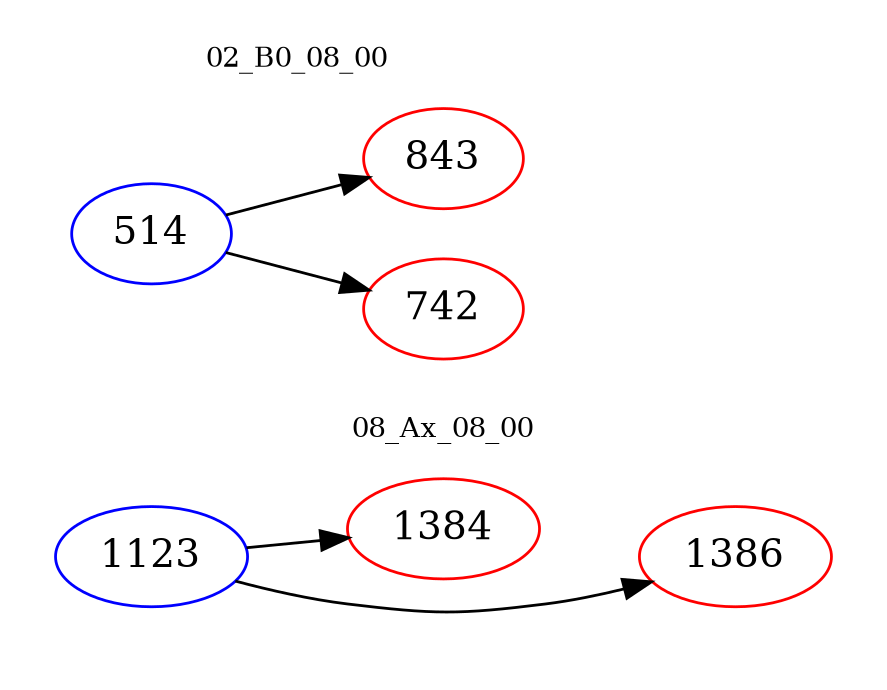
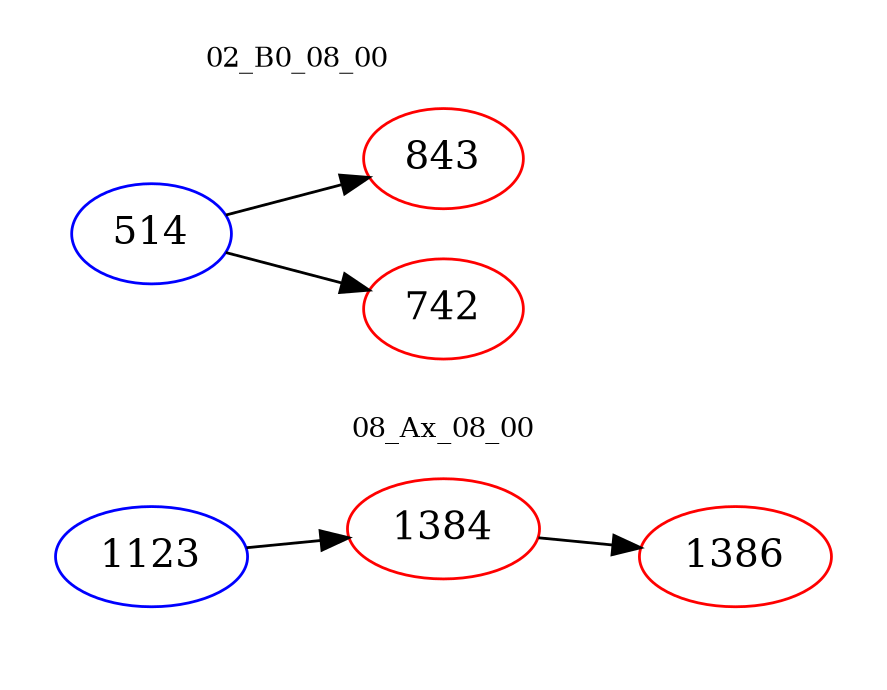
(429, 612) -> (575, 541)
